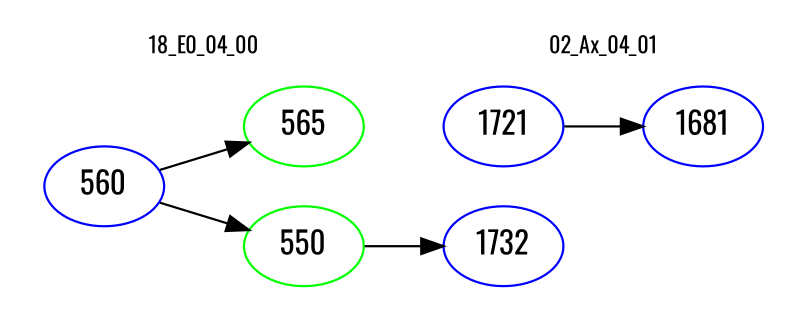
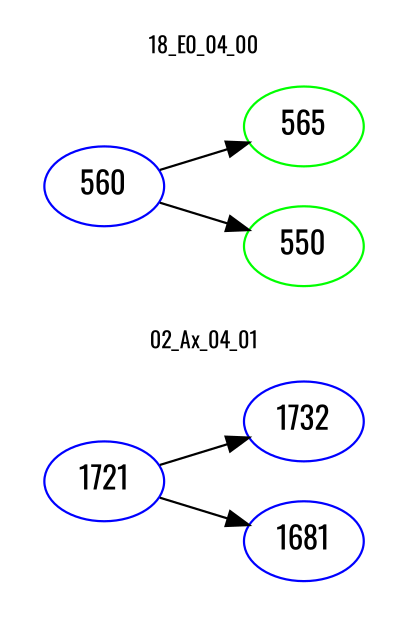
(396, 246) -> (194, 455)
